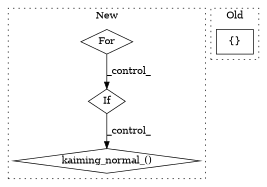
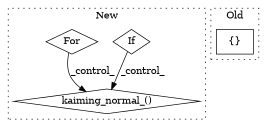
(107, 68) -> (69, 72)
